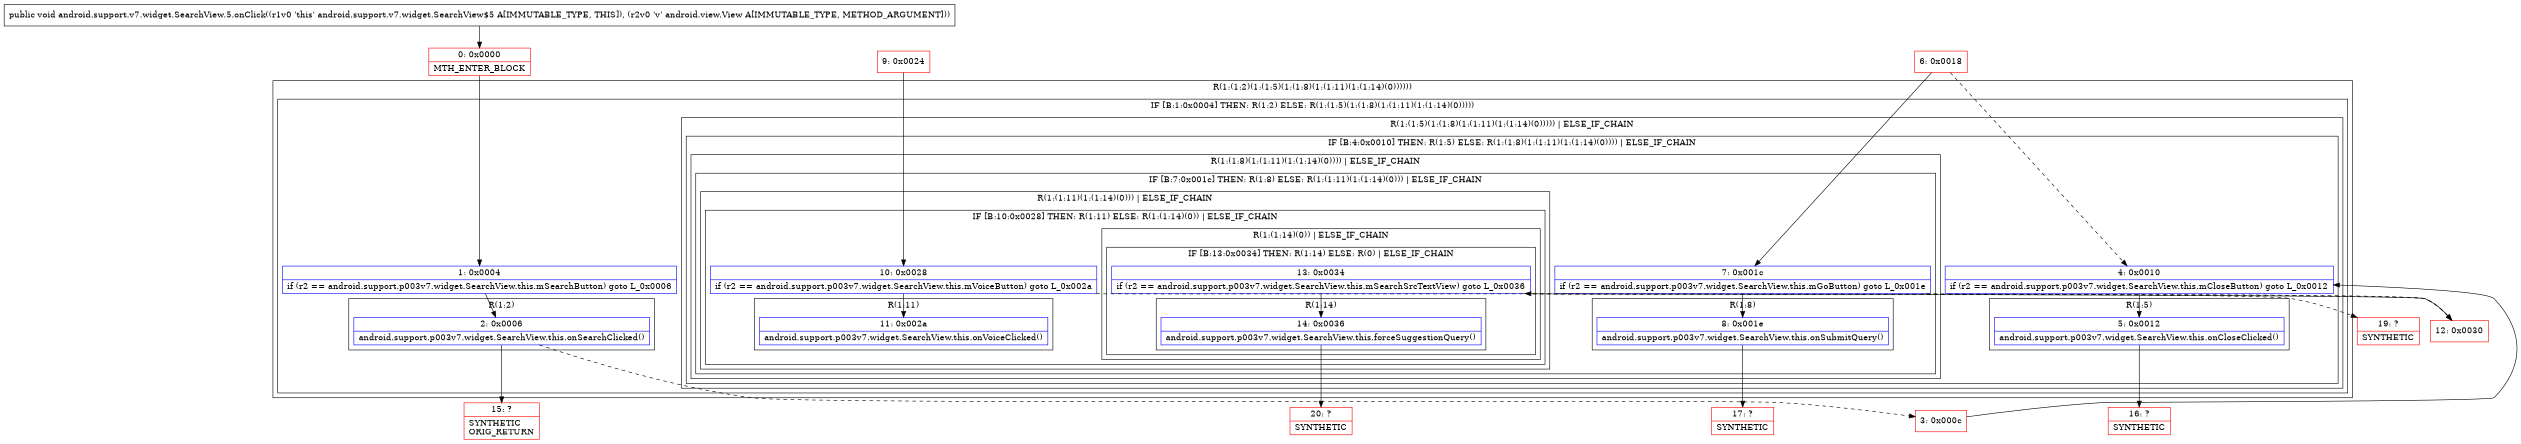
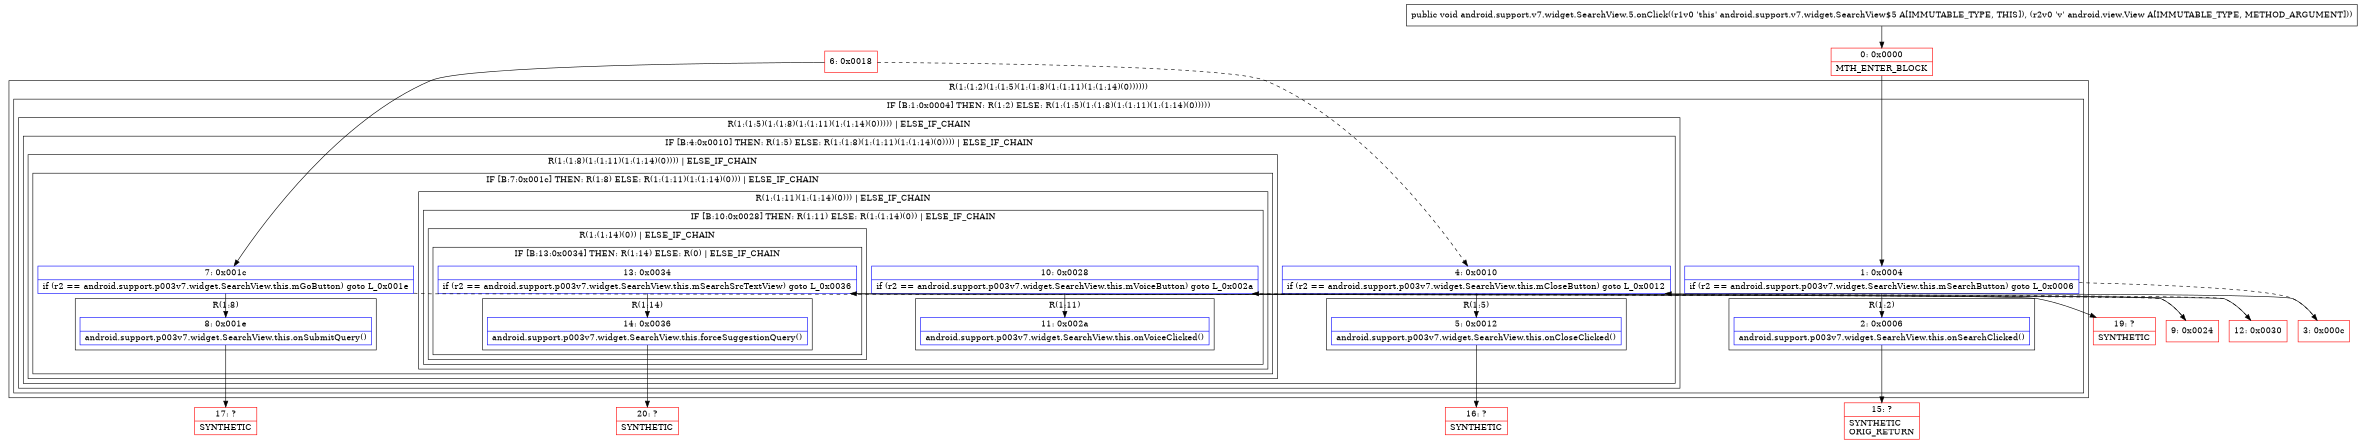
(1939, 294) -> (1472, 295)
(2190, 295) -> (1301, 295)
(1221, 402) -> (2200, 287)
